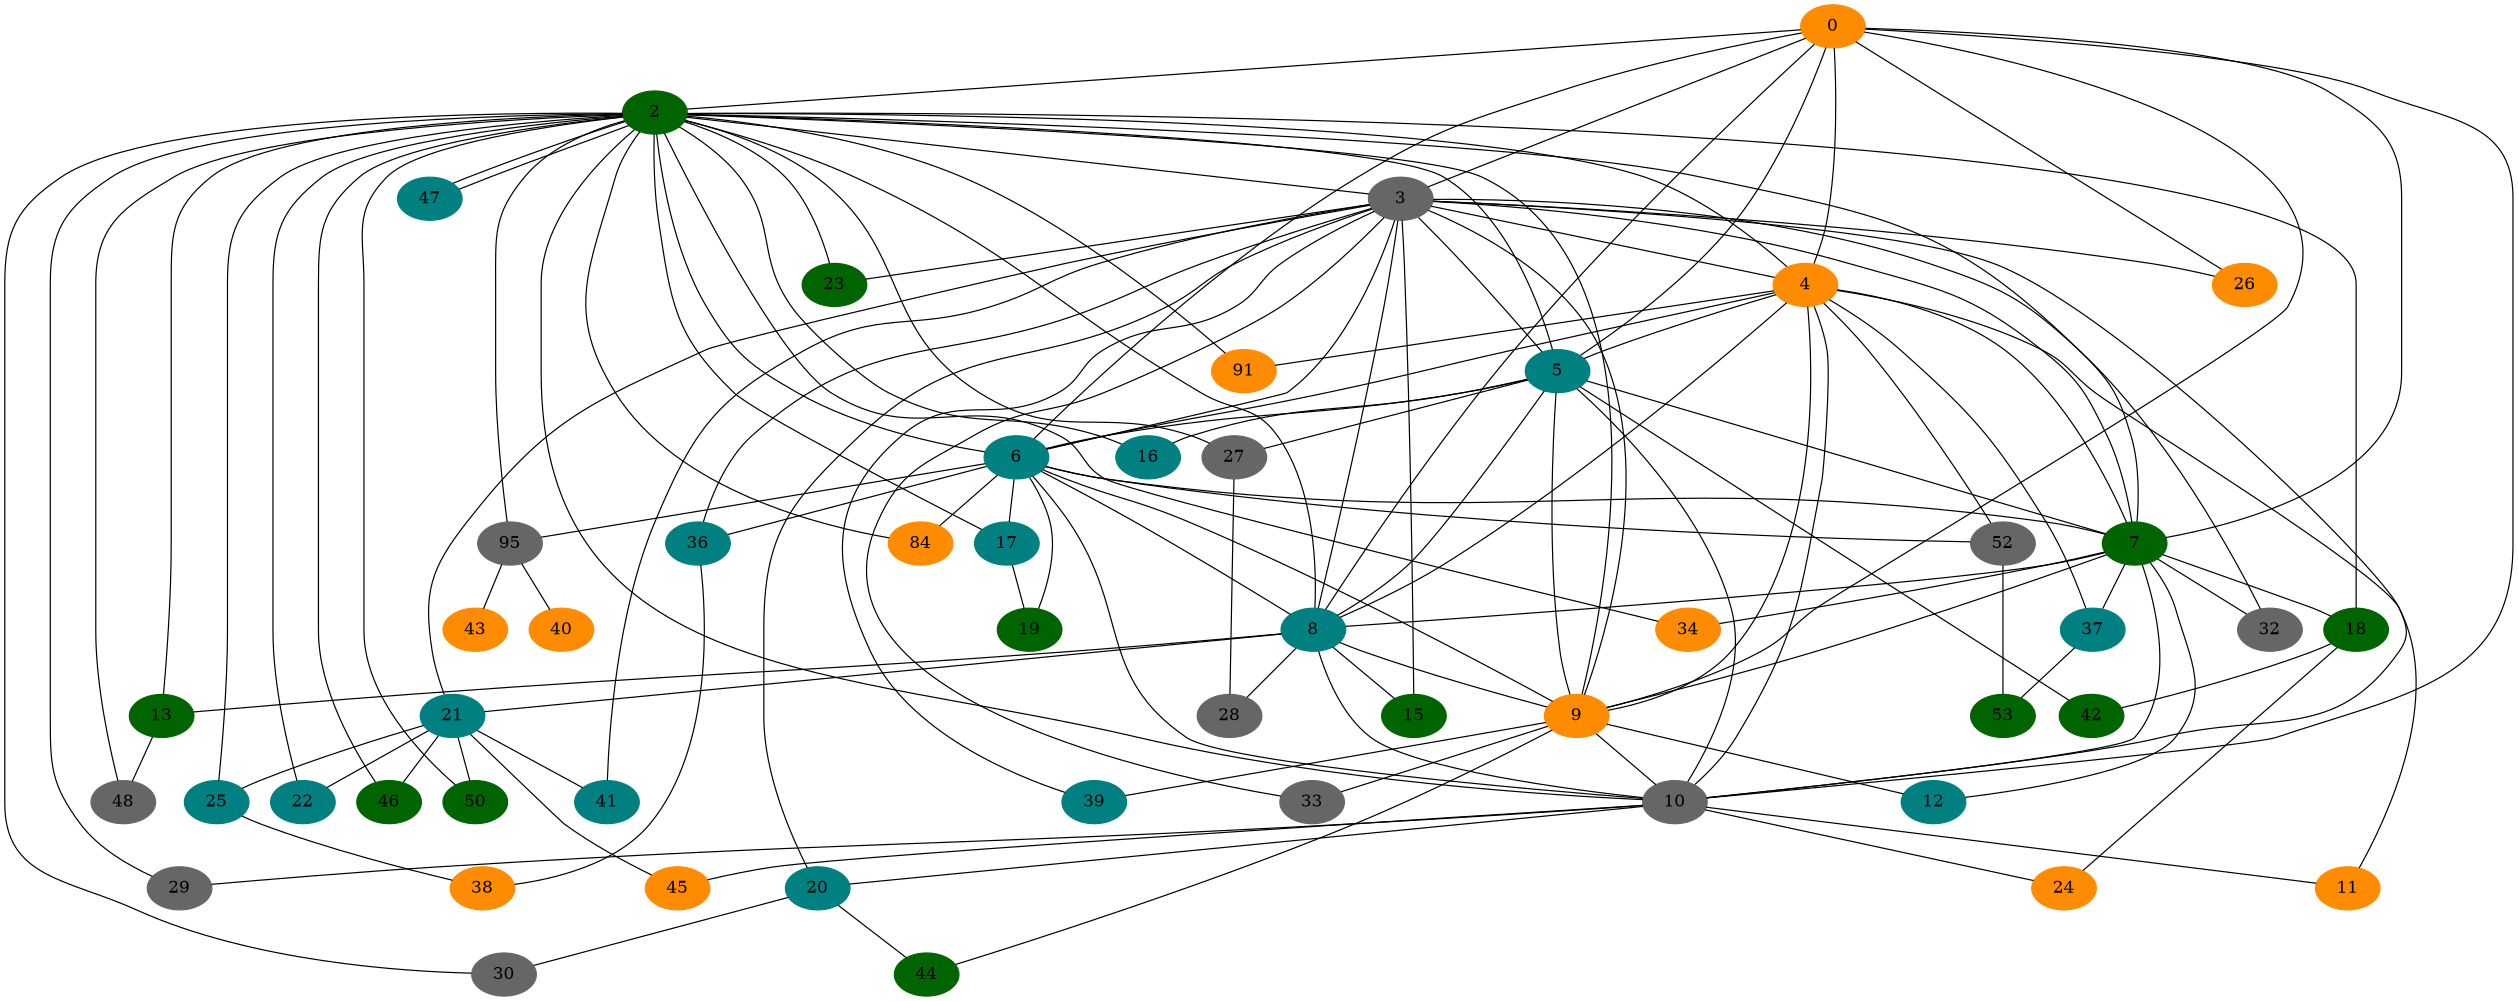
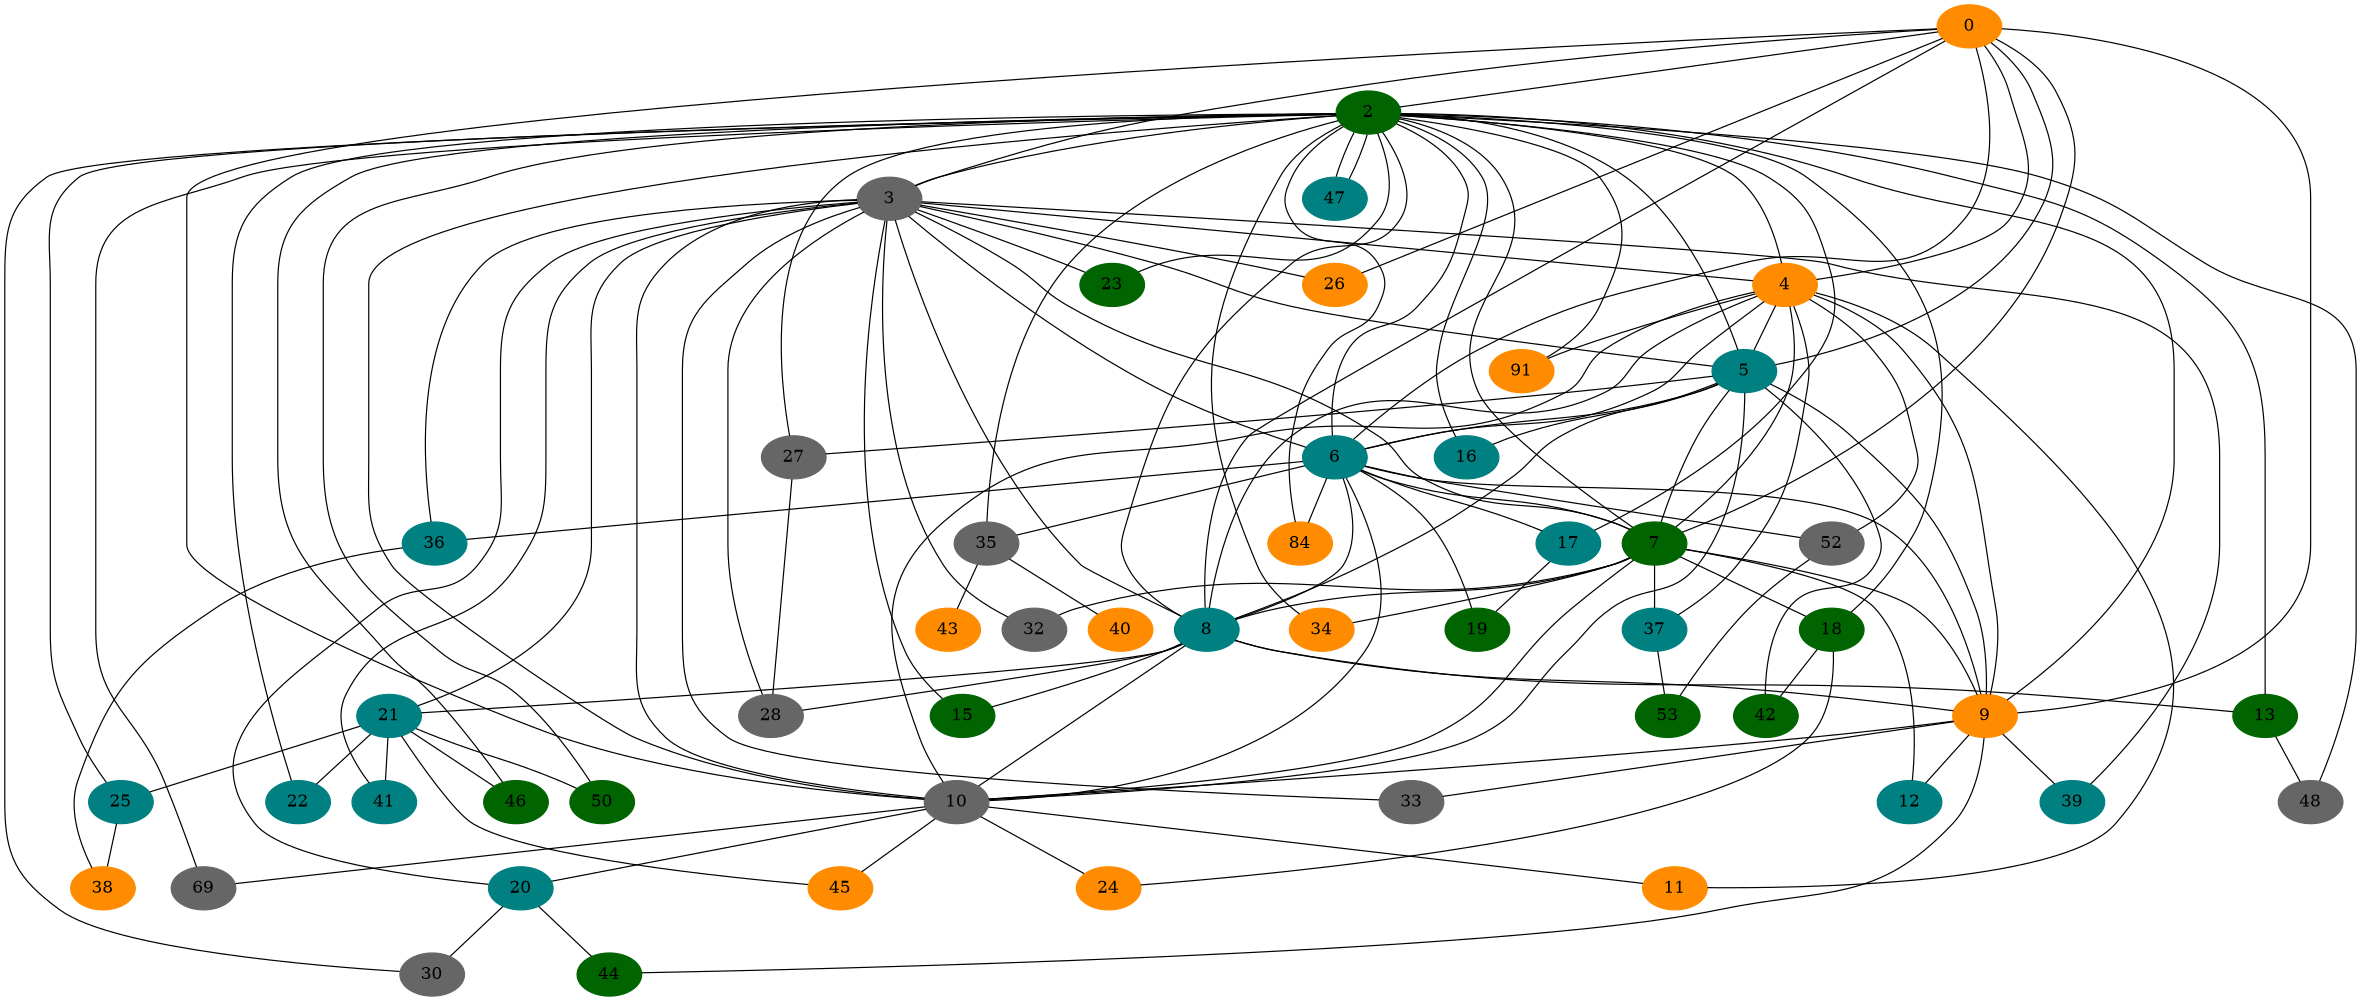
(1625, 453) -> (728, 426)
(510, 544) -> (987, 544)
(180, 888) -> (204, 888)
